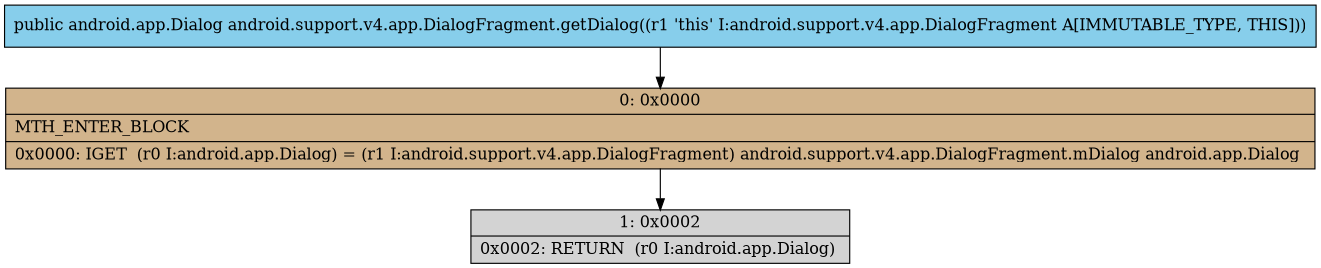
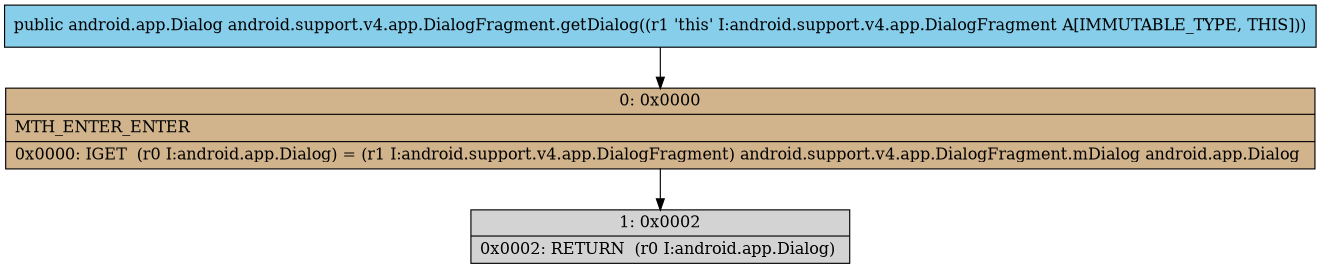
(102, 127) -> (102, 127)
